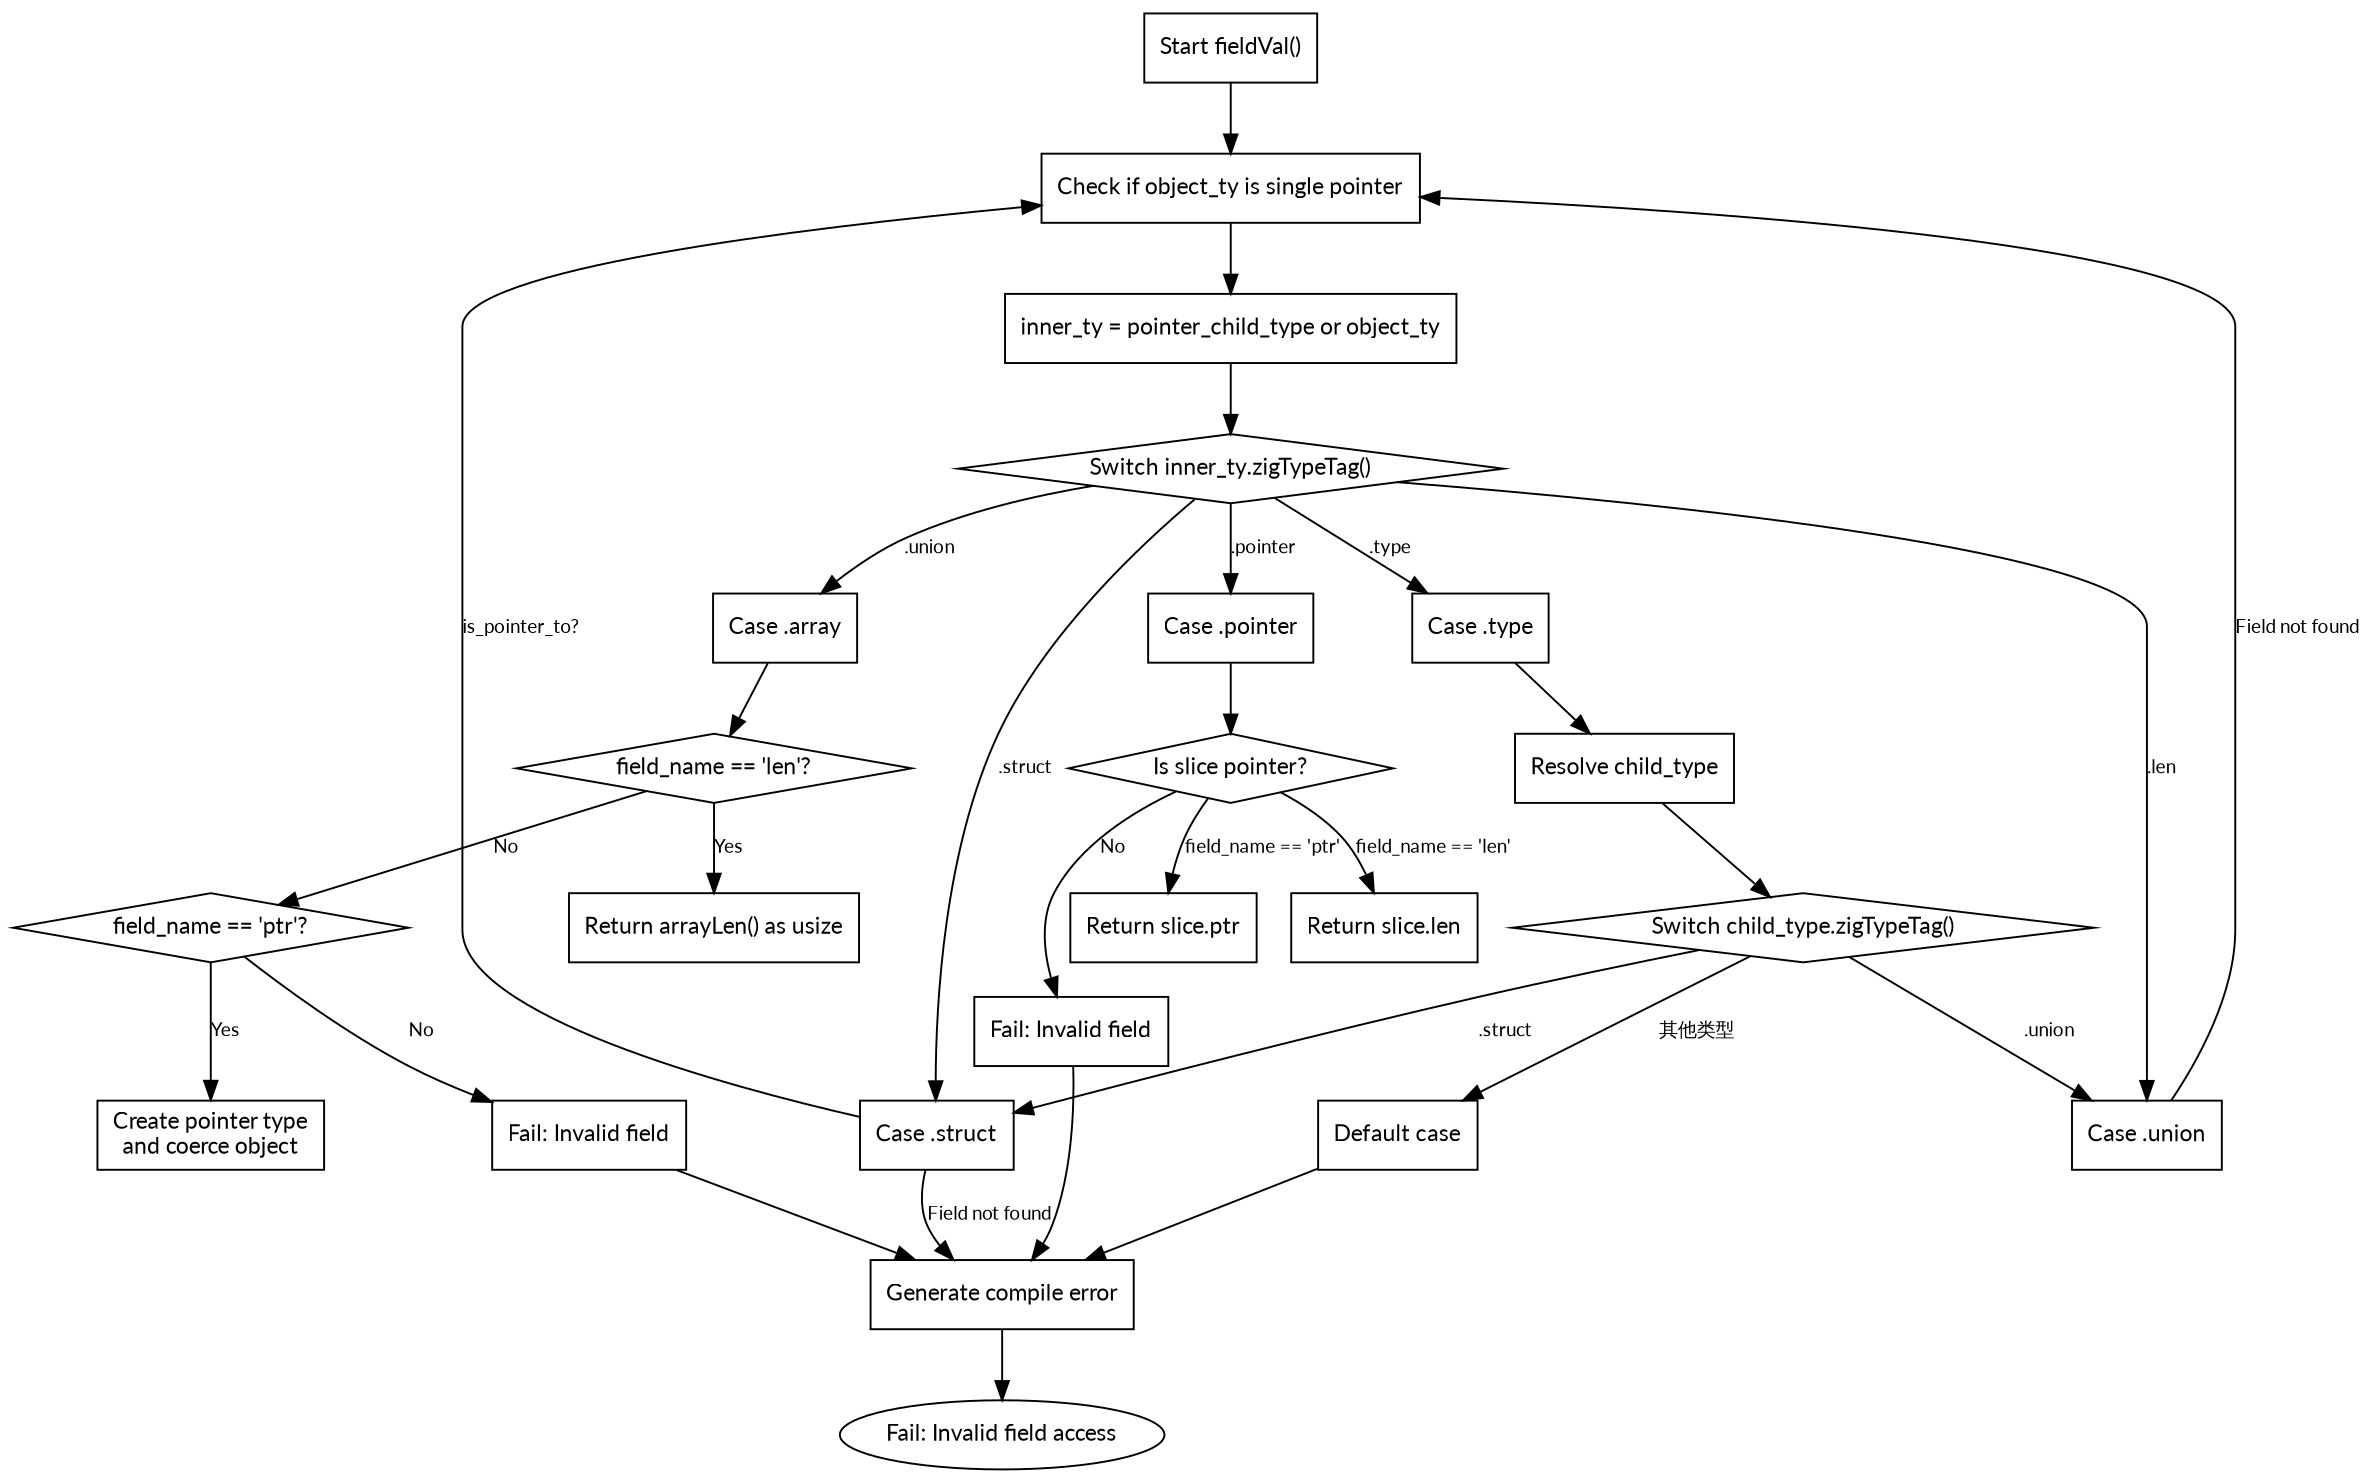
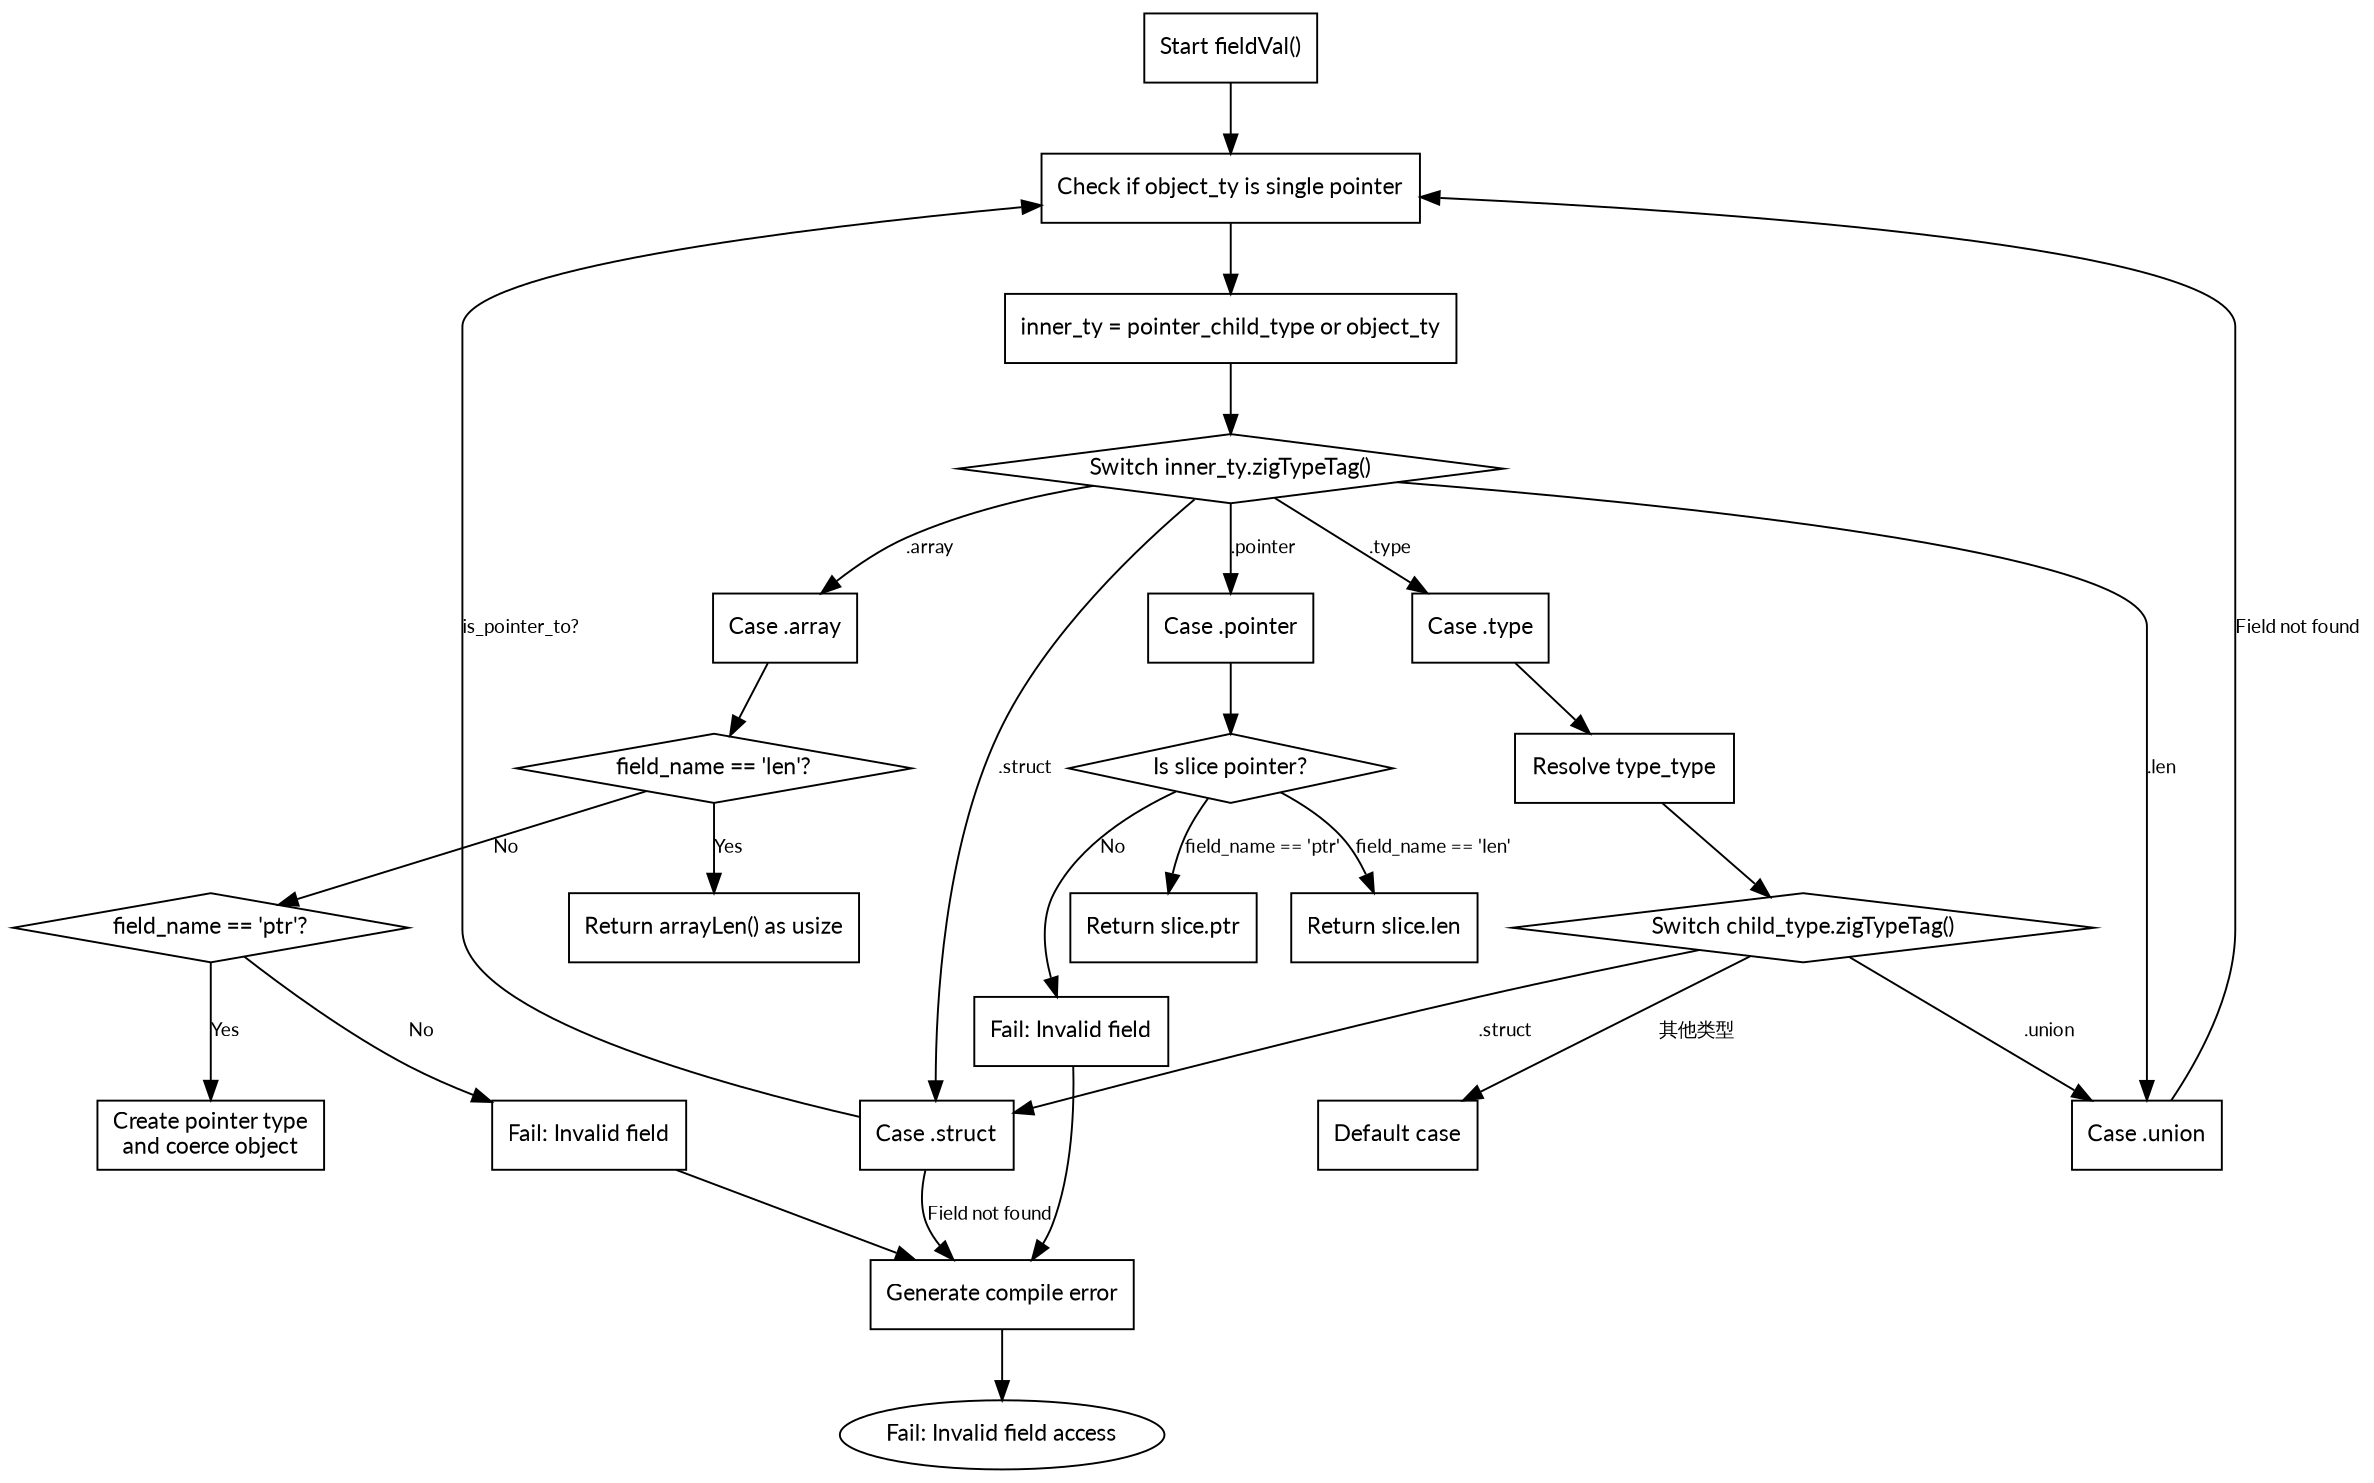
(930, 548) -> (930, 548)
(1625, 768) -> (1625, 768)
(1211, 1211) -> none
